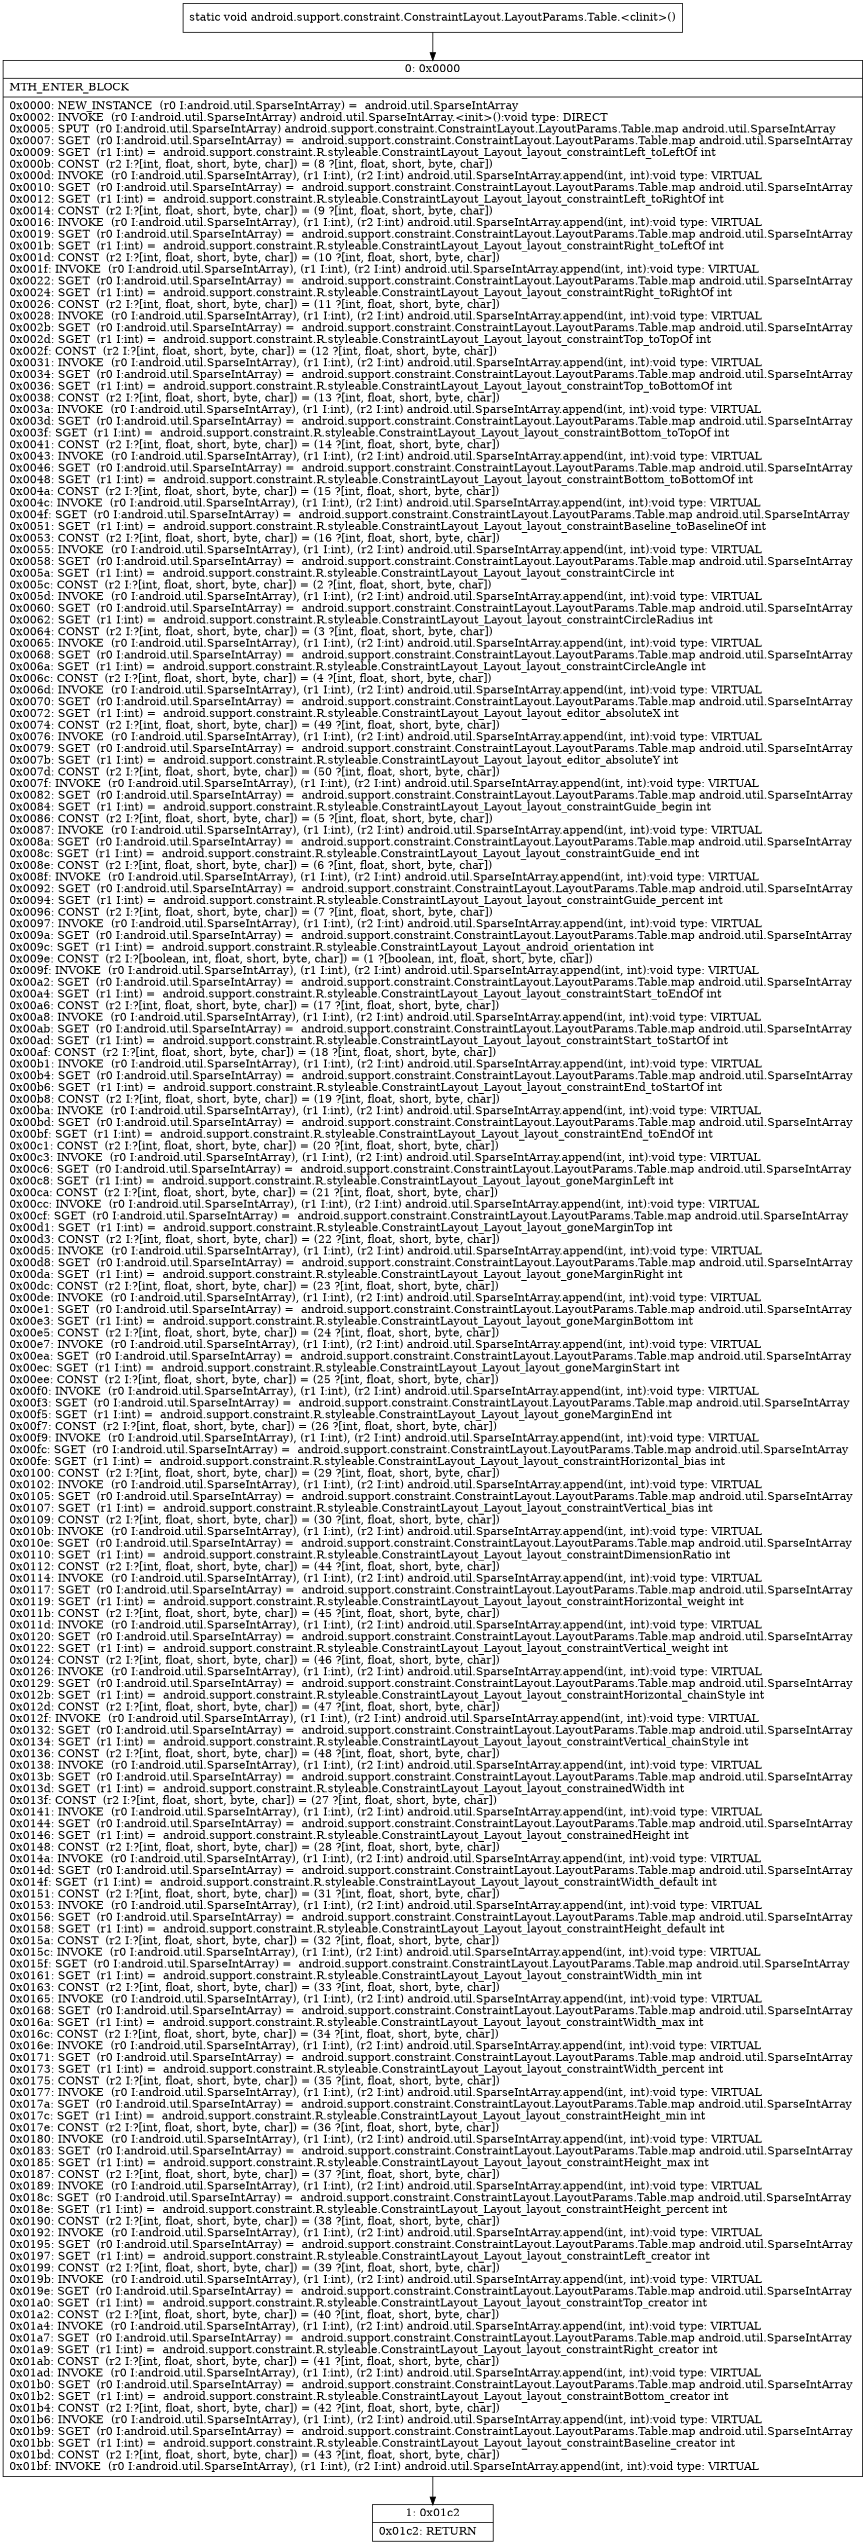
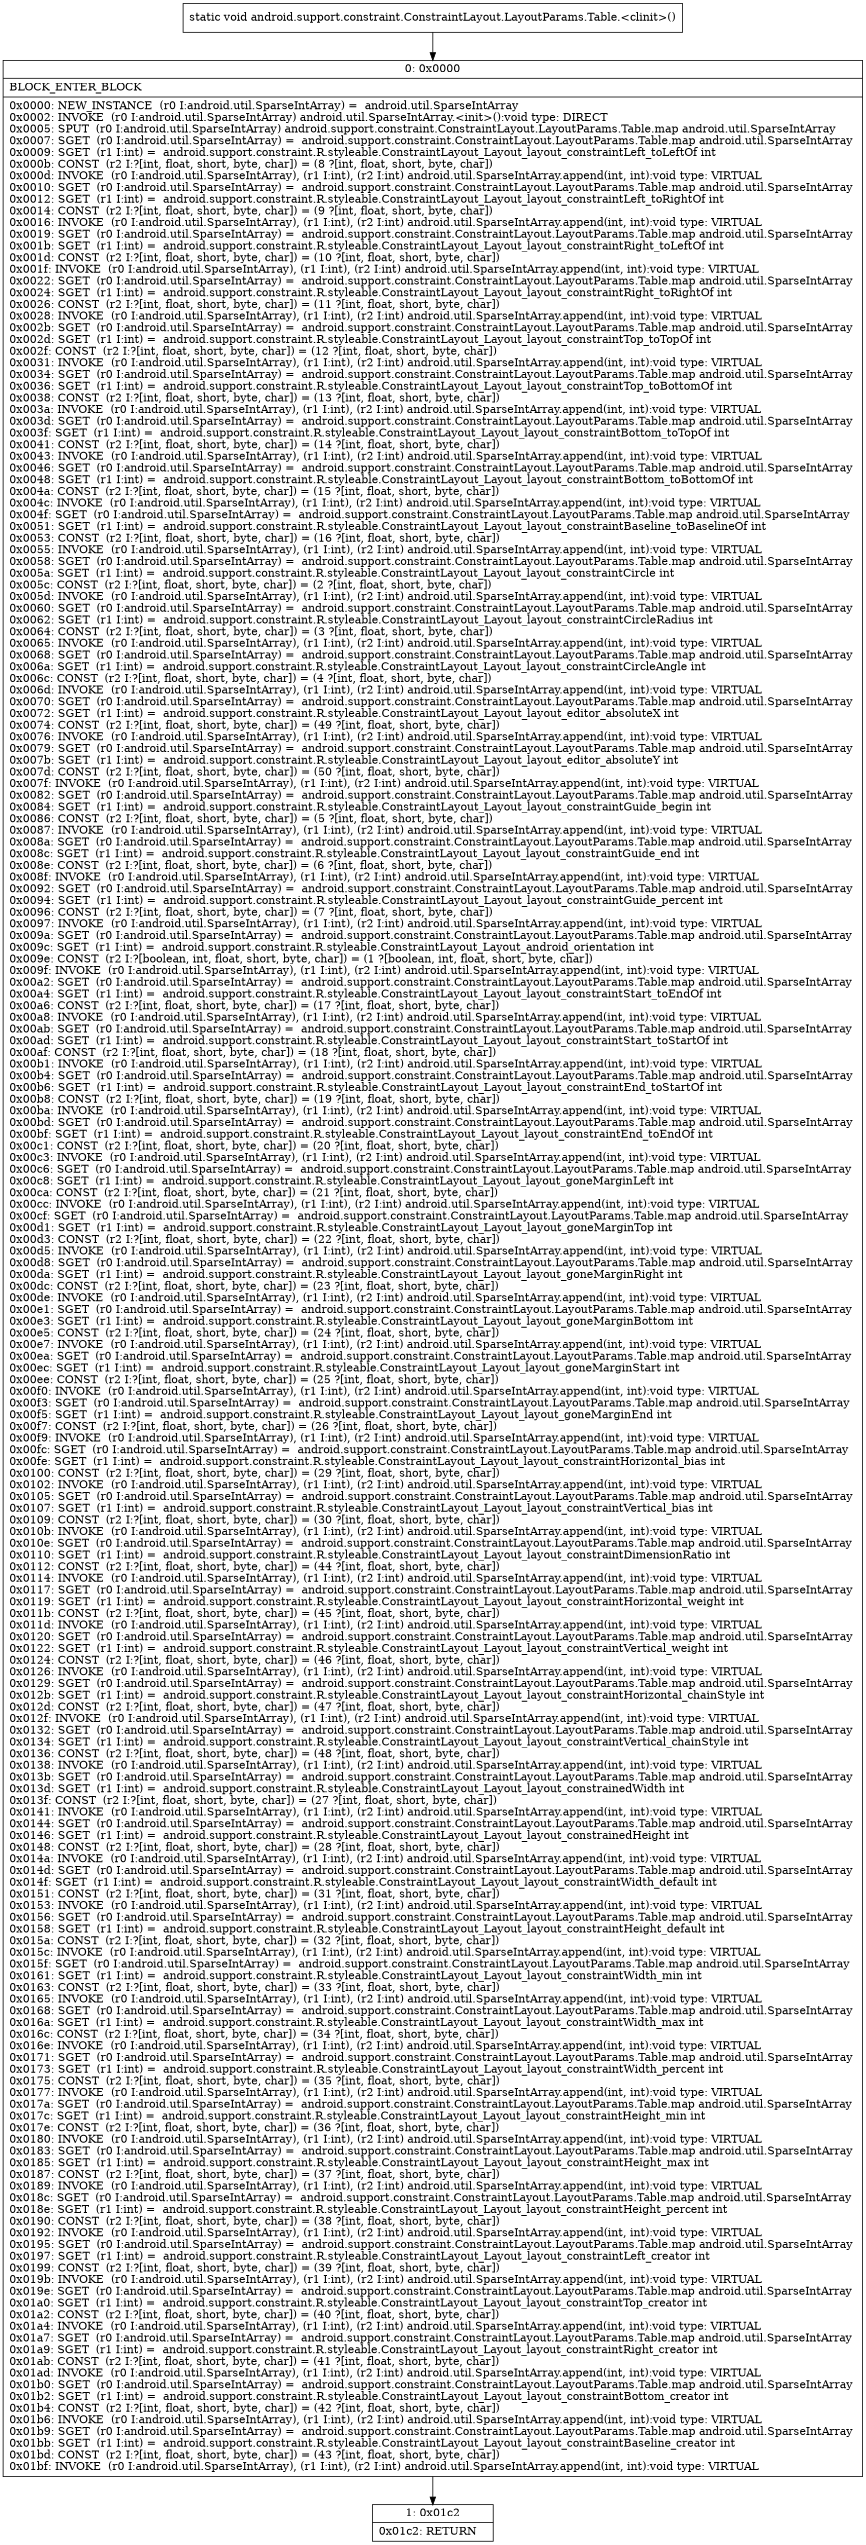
(69, 87) -> (76, 87)
